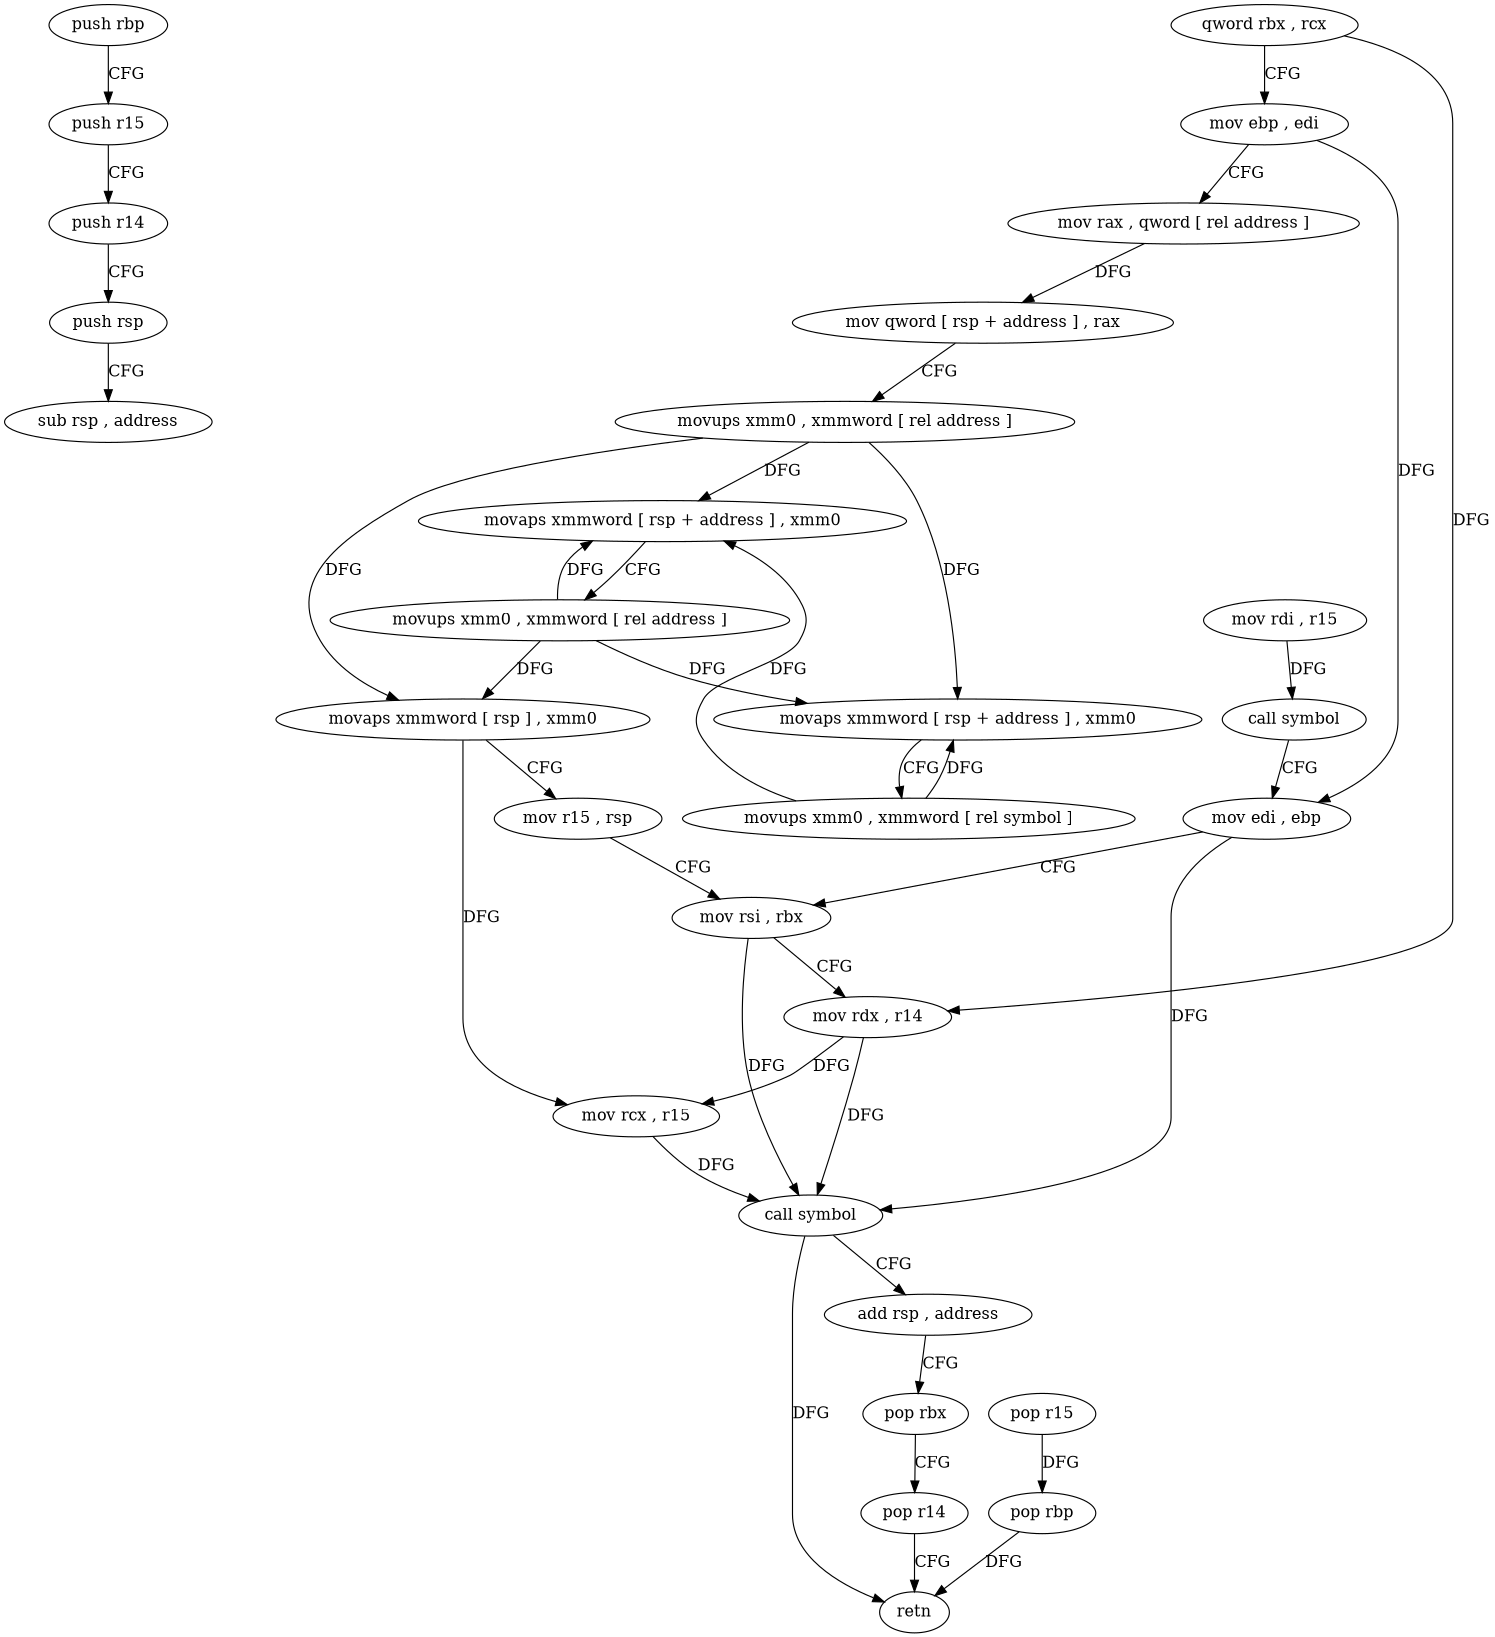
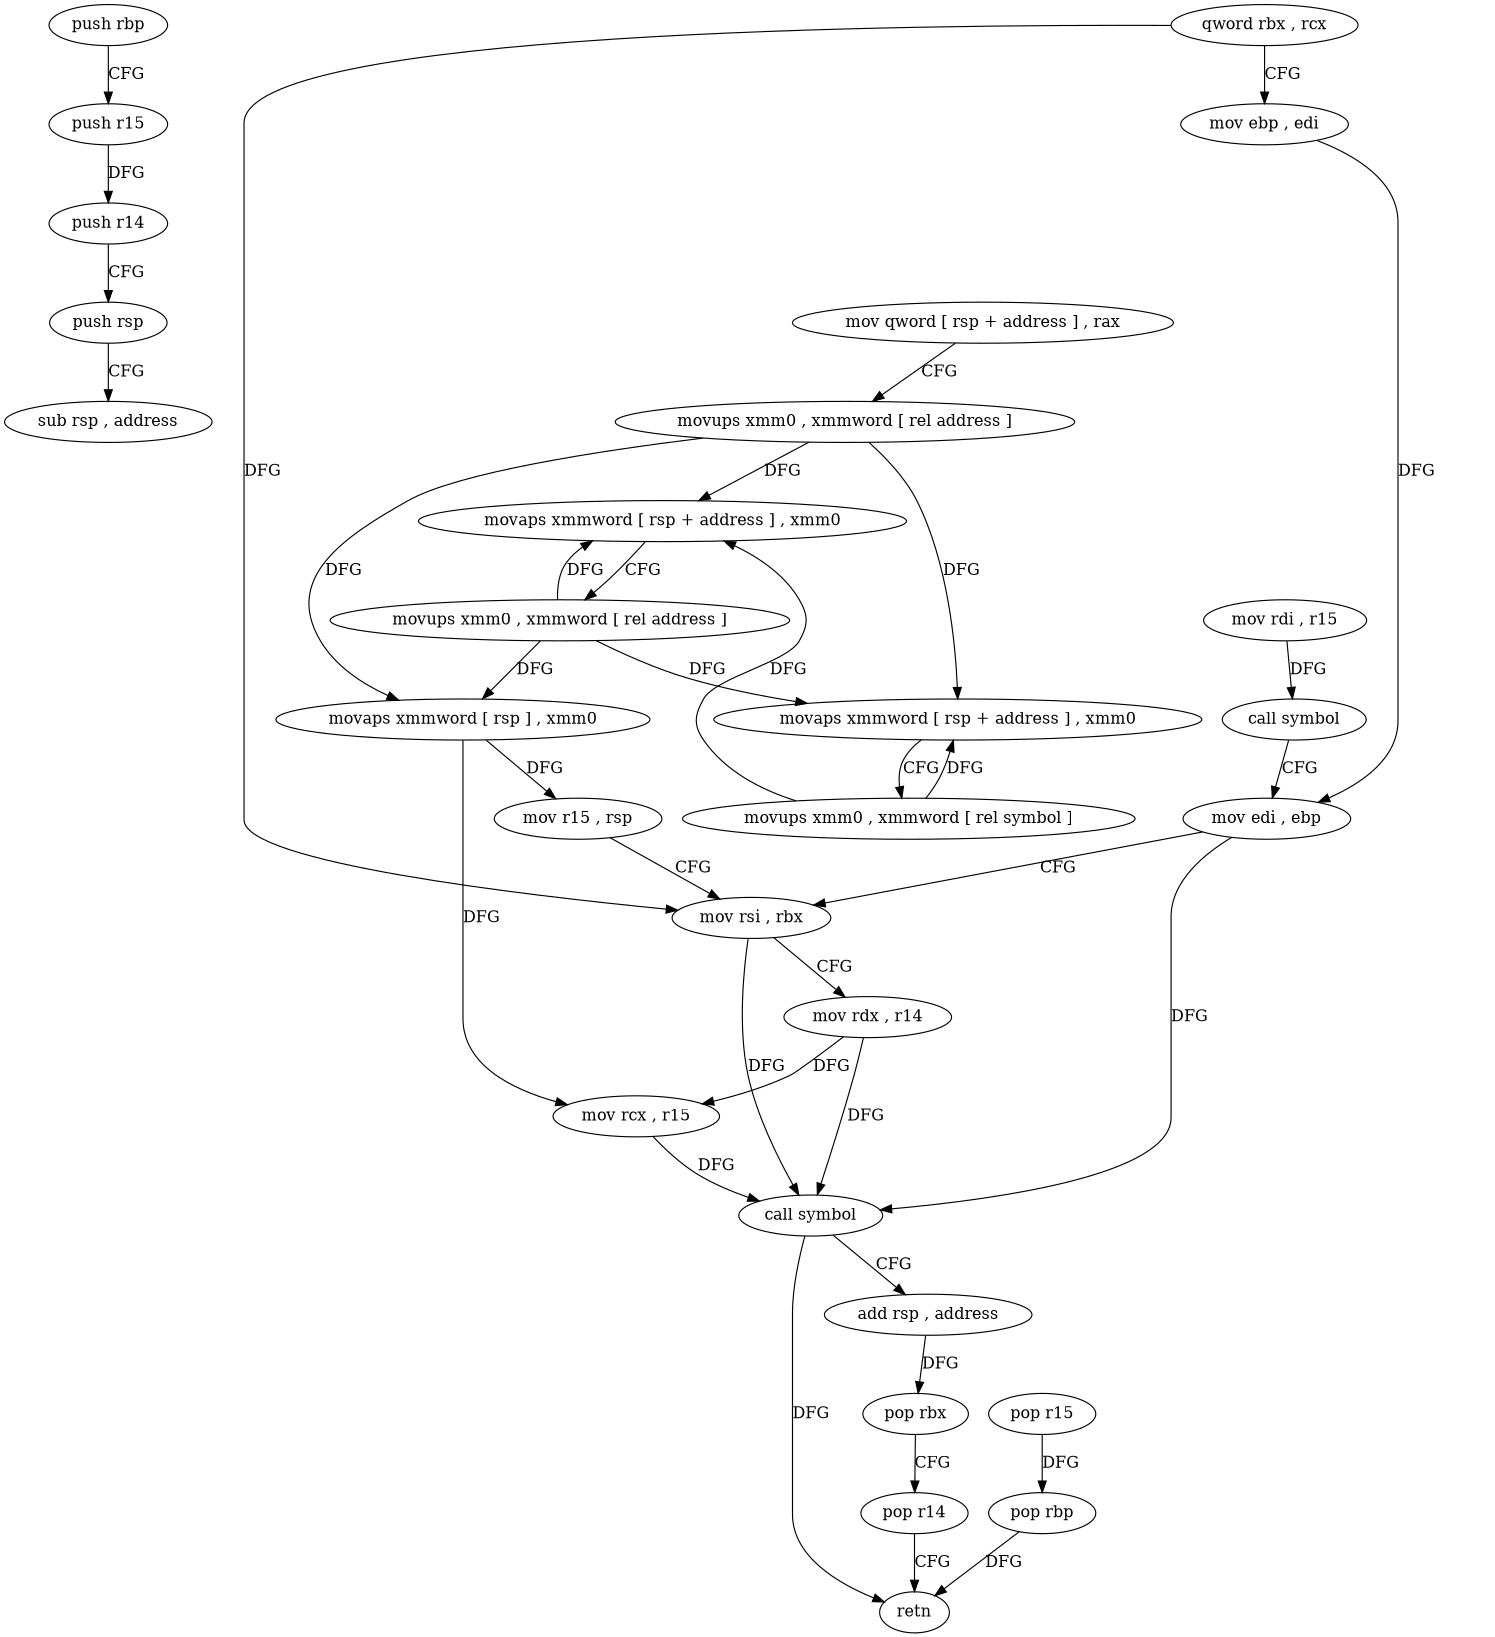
(127, 174) -> (127, 174)
(1184, 223) -> none
(1453, 700) -> (244, 218)
(545, 769) -> (545, 769)
(941, 1364) -> (941, 1364)
